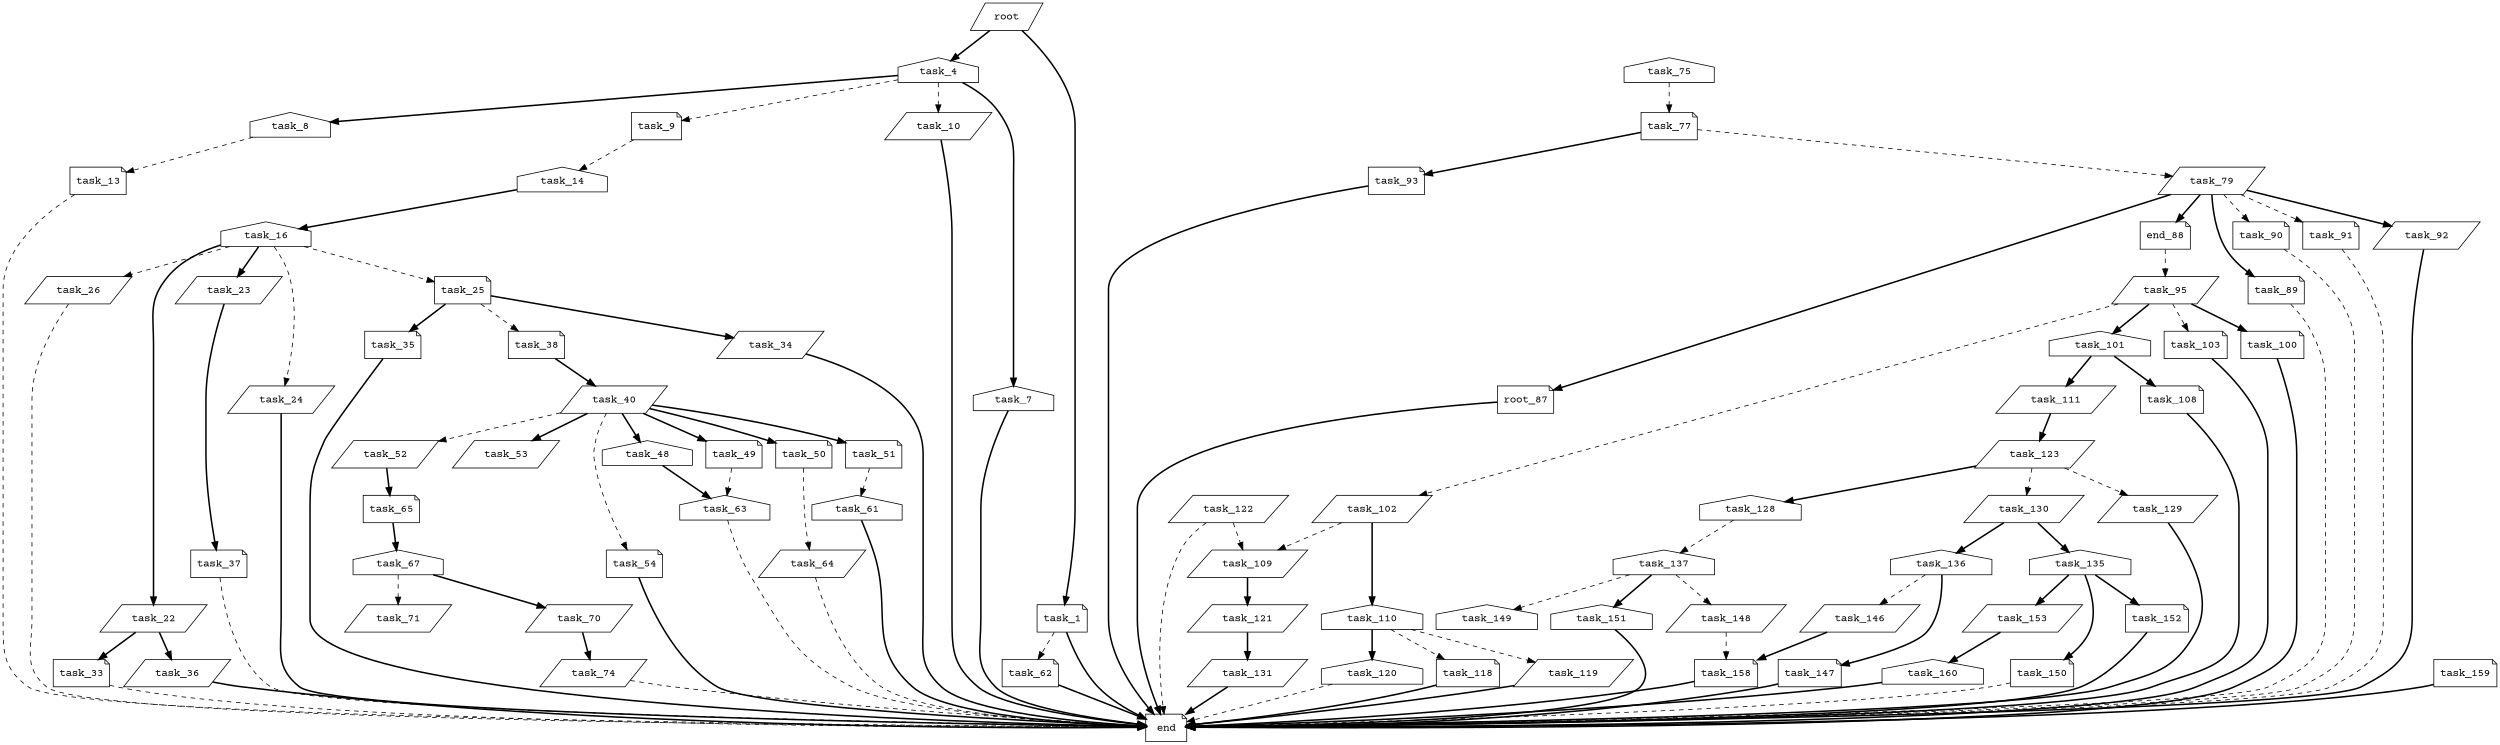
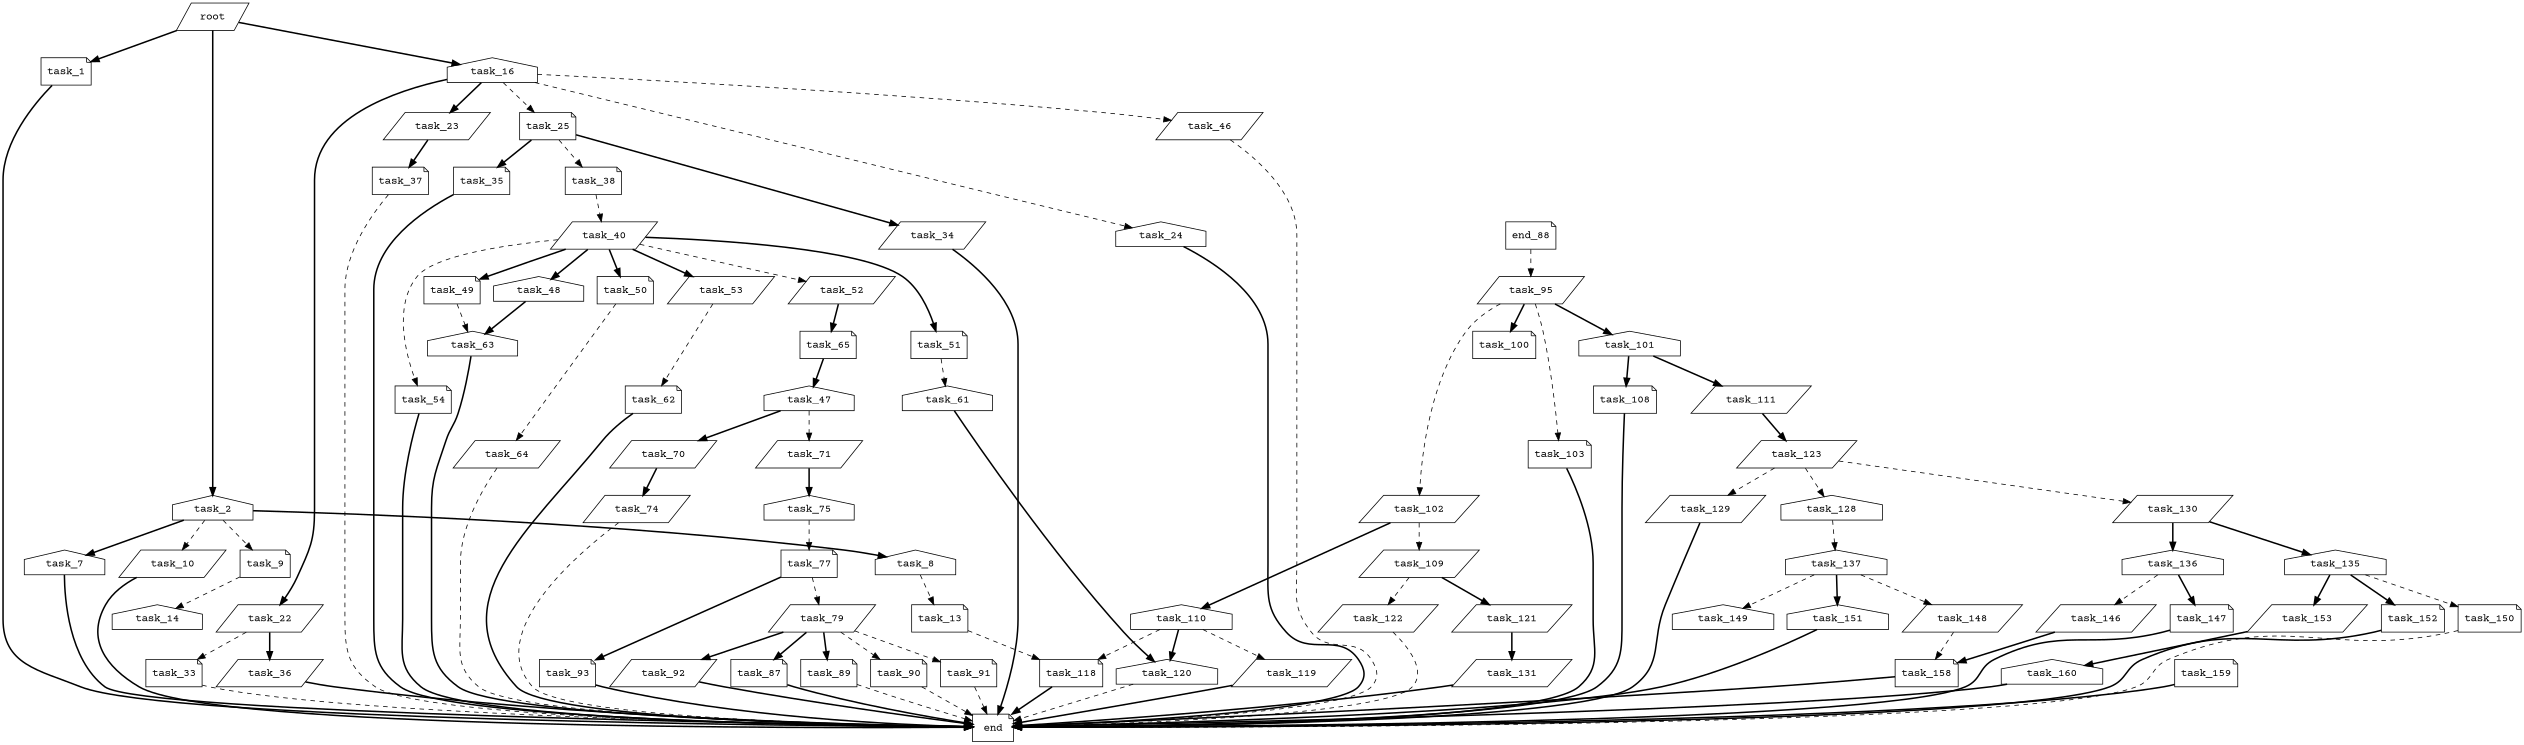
(938, 71) -> (213, 509)
(2191, 205) -> none
(412, 209) -> (346, 43)
(78, 290) -> (1209, 126)
(572, 370) -> (598, 204)
(281, 400) -> (1161, 236)
(1526, 400) -> (759, 673)
none -> (809, 478)
(1884, 483) -> (1813, 479)
(1237, 533) -> (1401, 588)
(398, 564) -> (809, 400)
(2093, 618) -> (2408, 590)
(1048, 643) -> (689, 342)
(120, 644) -> (225, 644)
(2244, 682) -> none
(32, 688) -> (1000, 644)
(888, 699) -> (495, 698)
(936, 699) -> (1046, 538)
